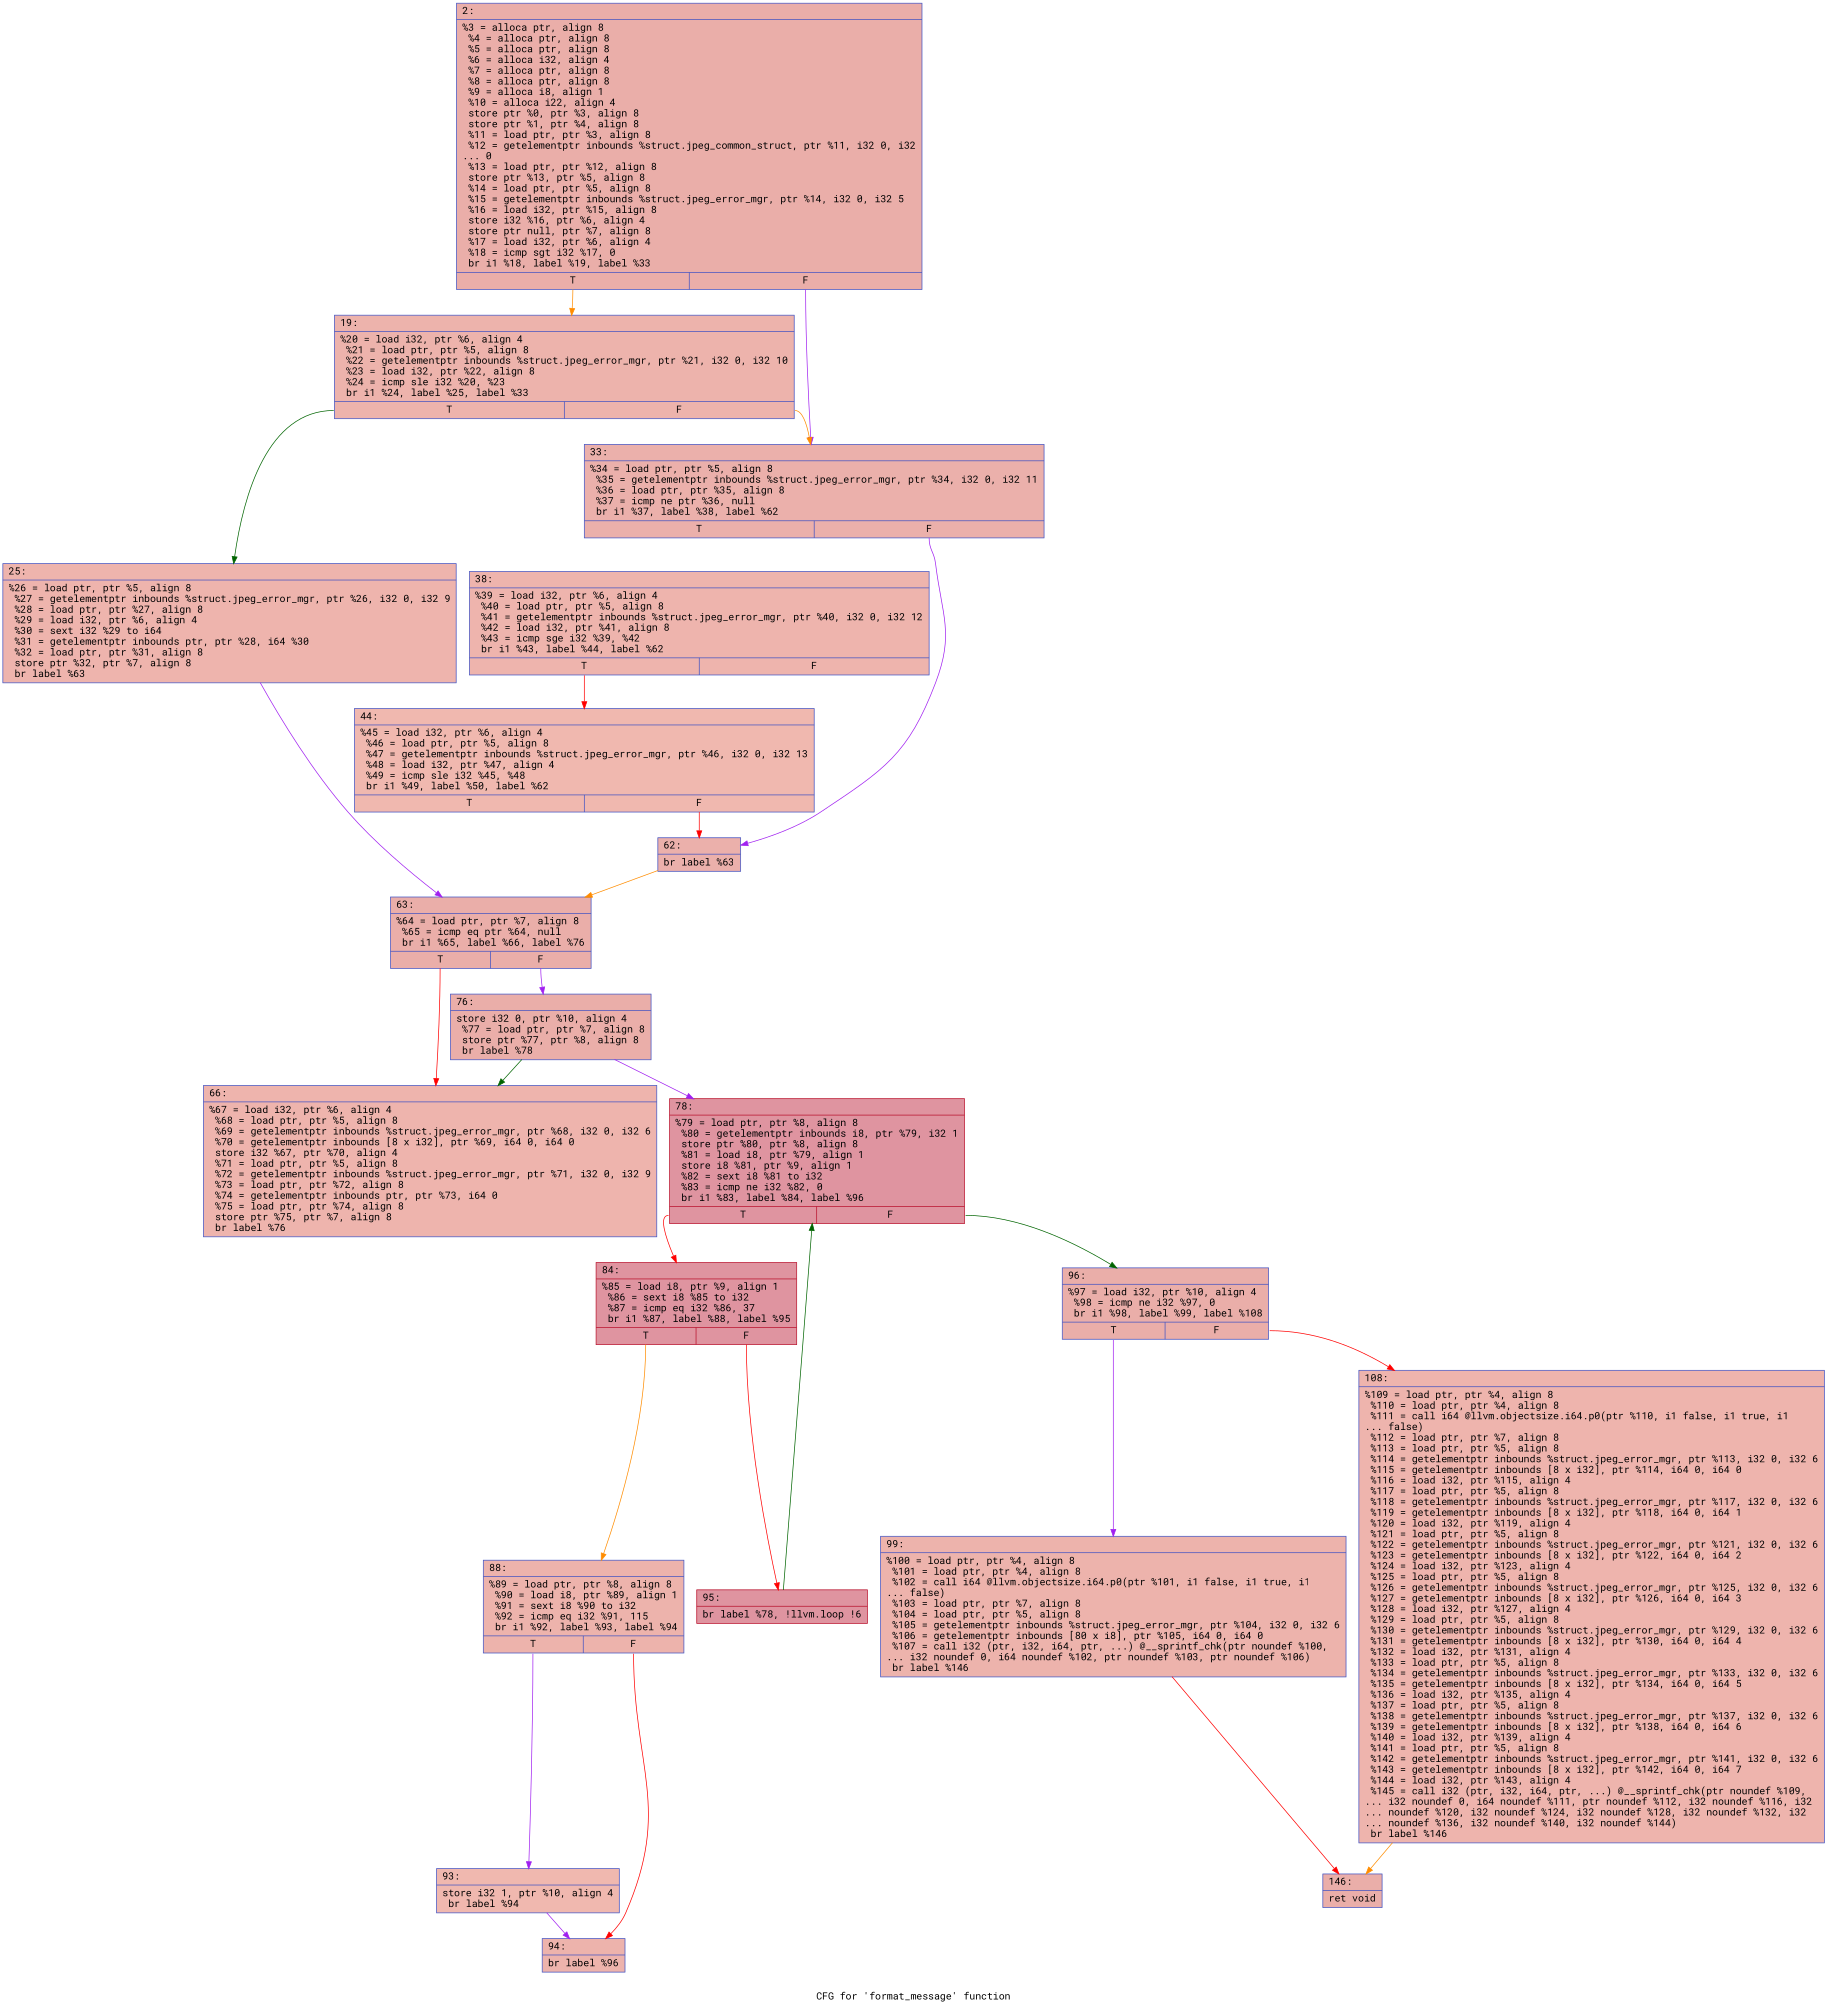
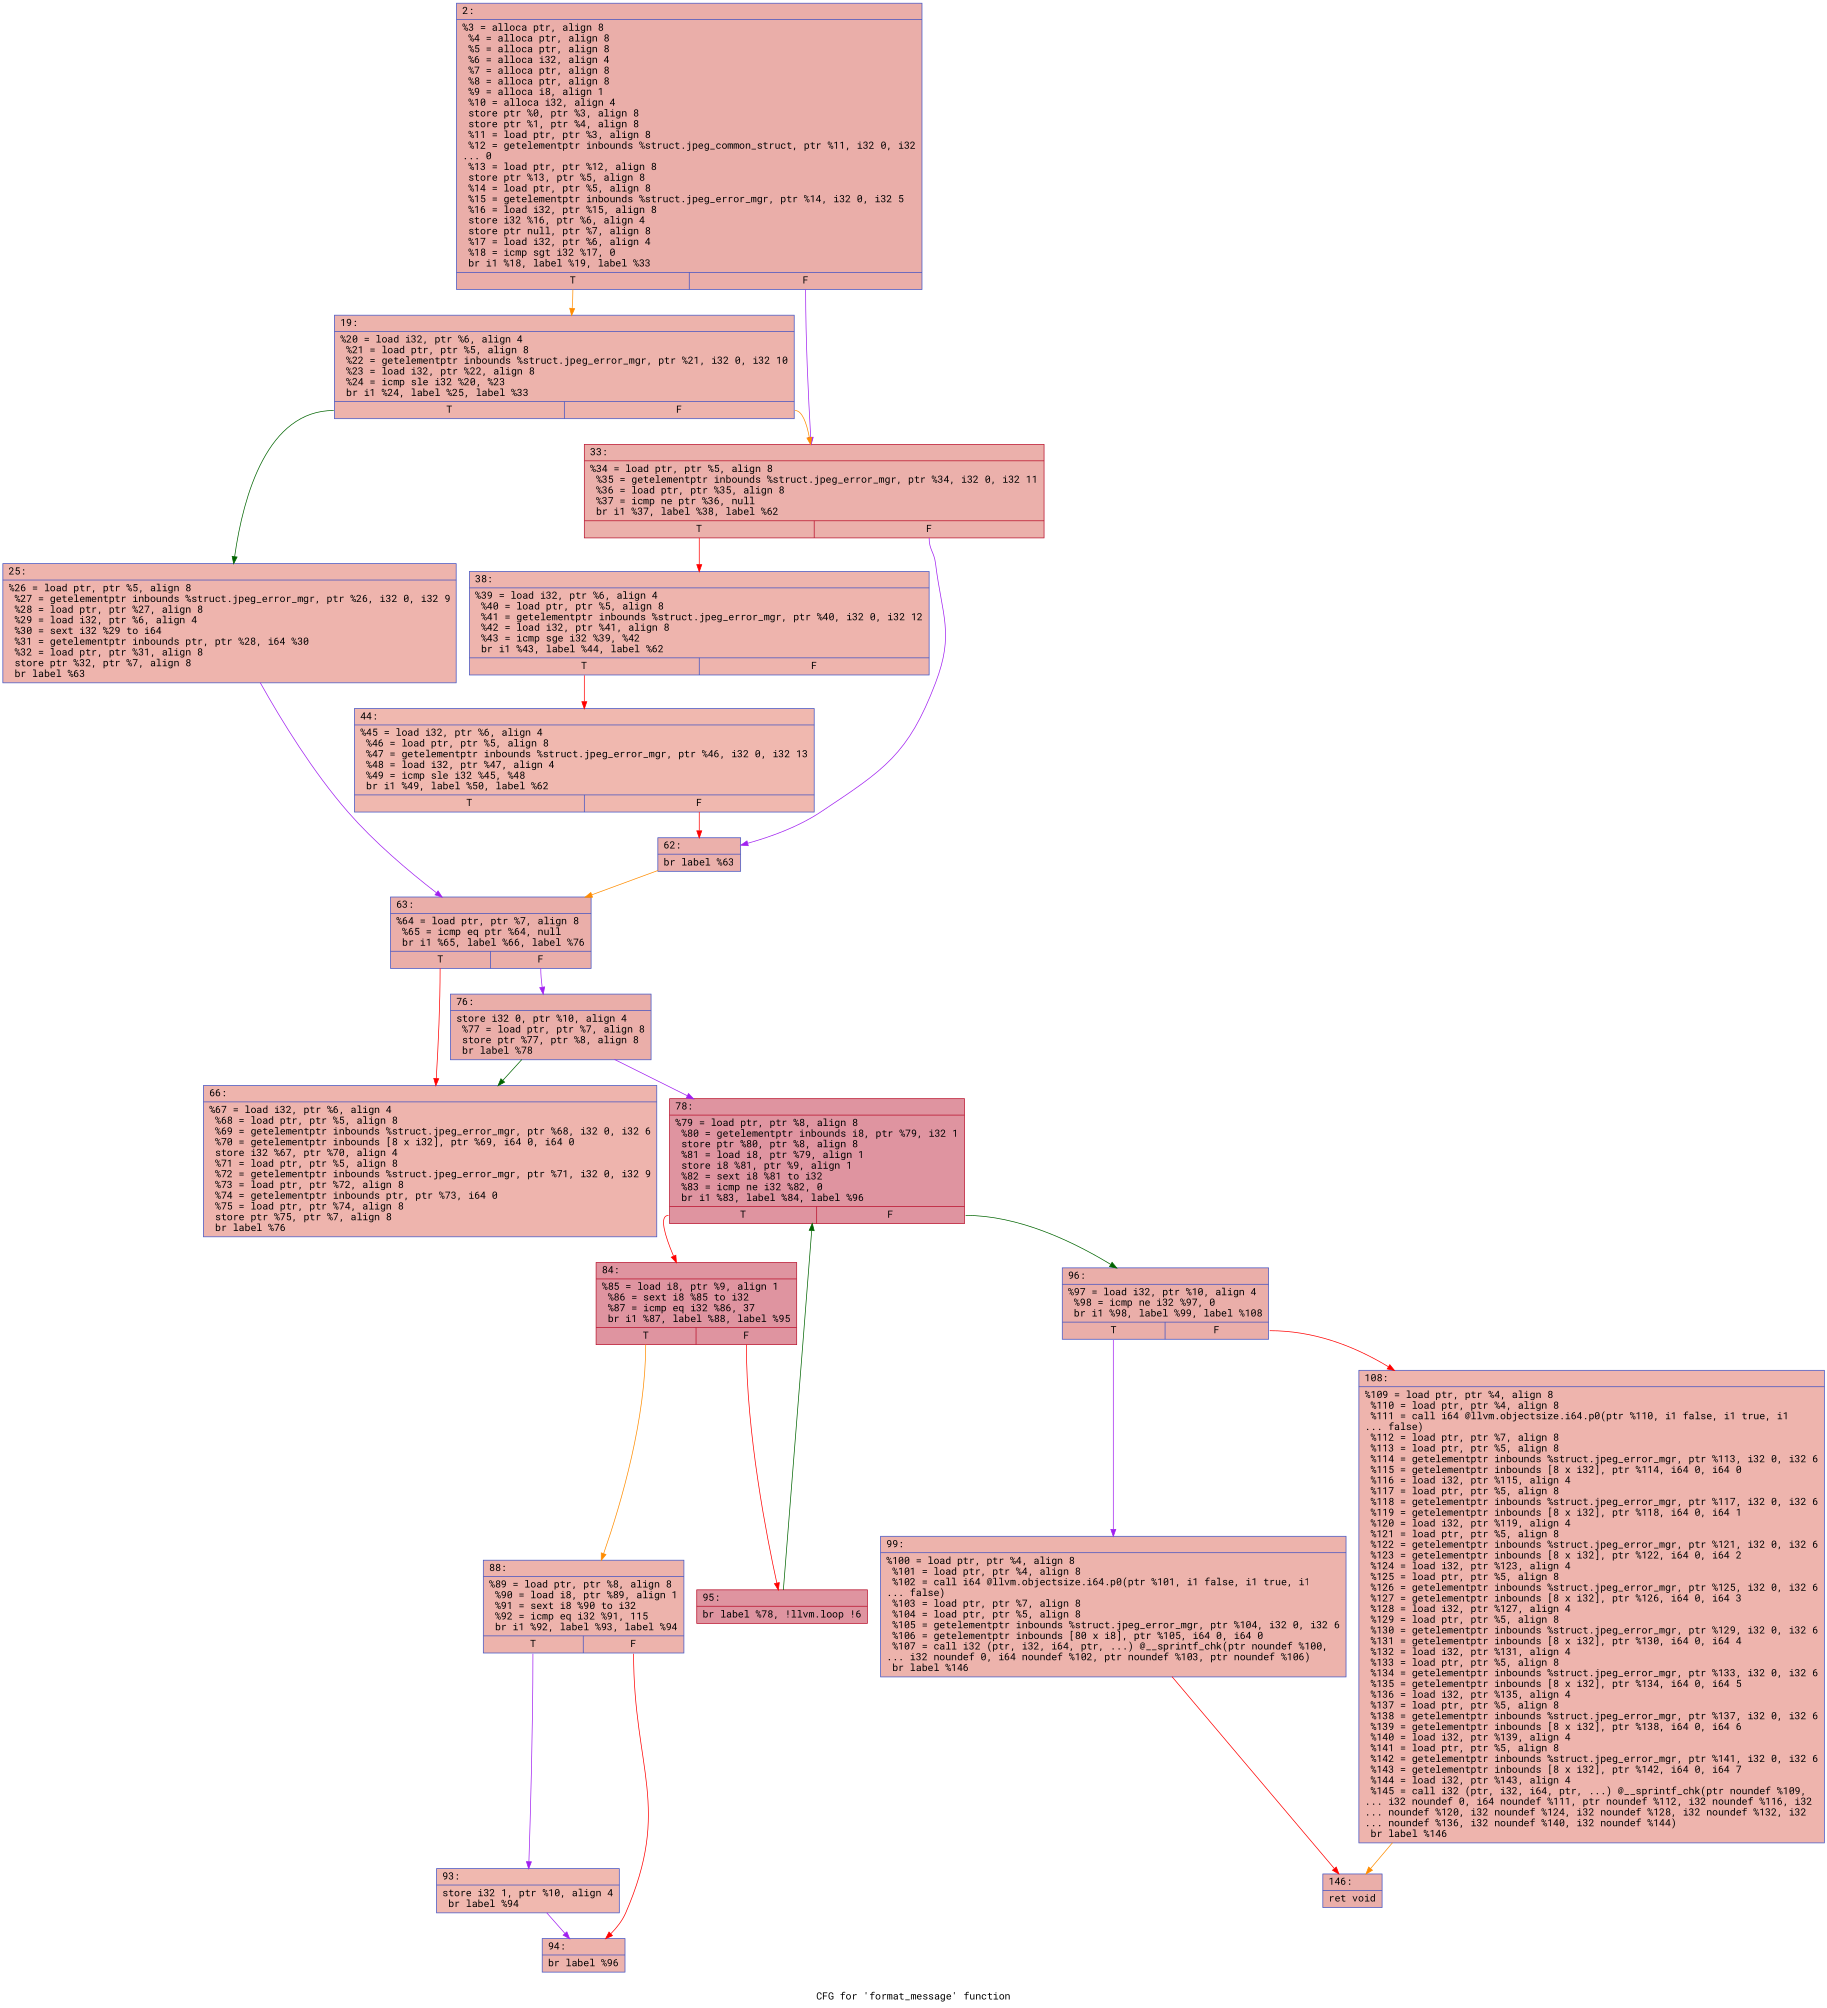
(539, 103) -> (539, 103)
(814, 491) -> (814, 491)
none -> (699, 551)
